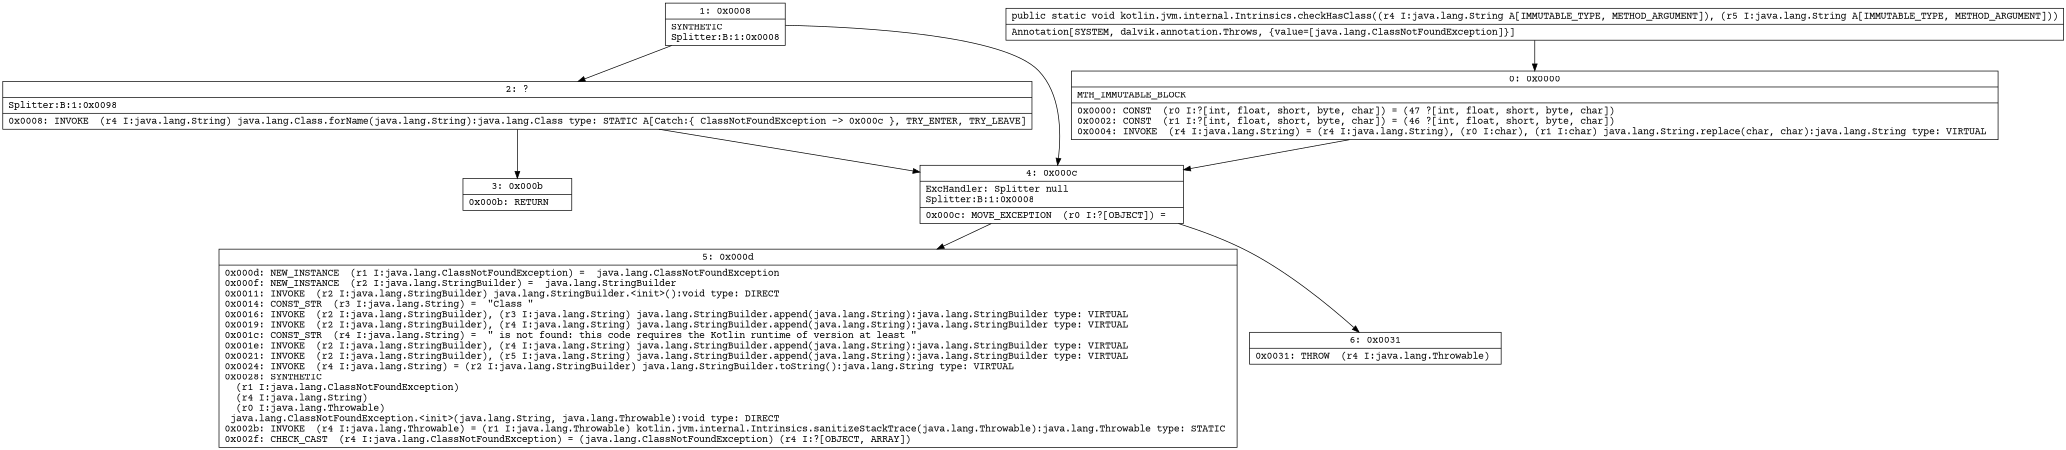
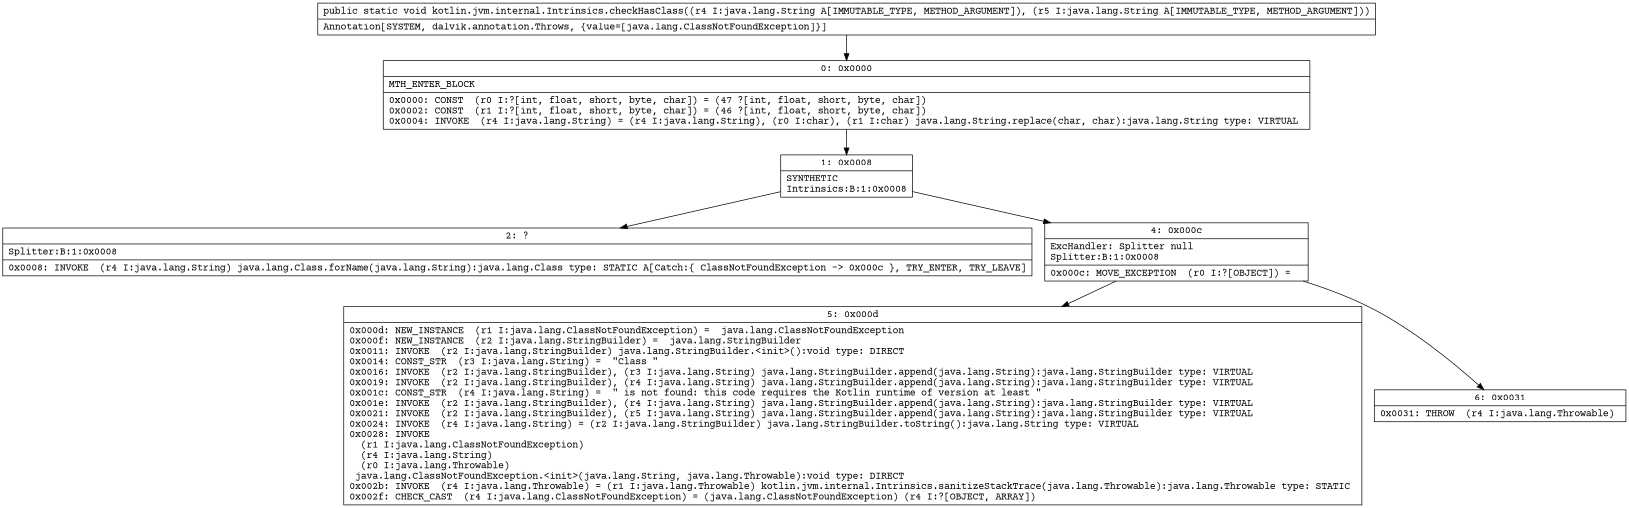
(725, 37) -> (847, 189)
(1131, 95) -> (432, 84)
(63, 105) -> (63, 252)
(786, 150) -> none
(1270, 154) -> (847, 139)
(517, 194) -> none
(279, 377) -> (395, 434)
